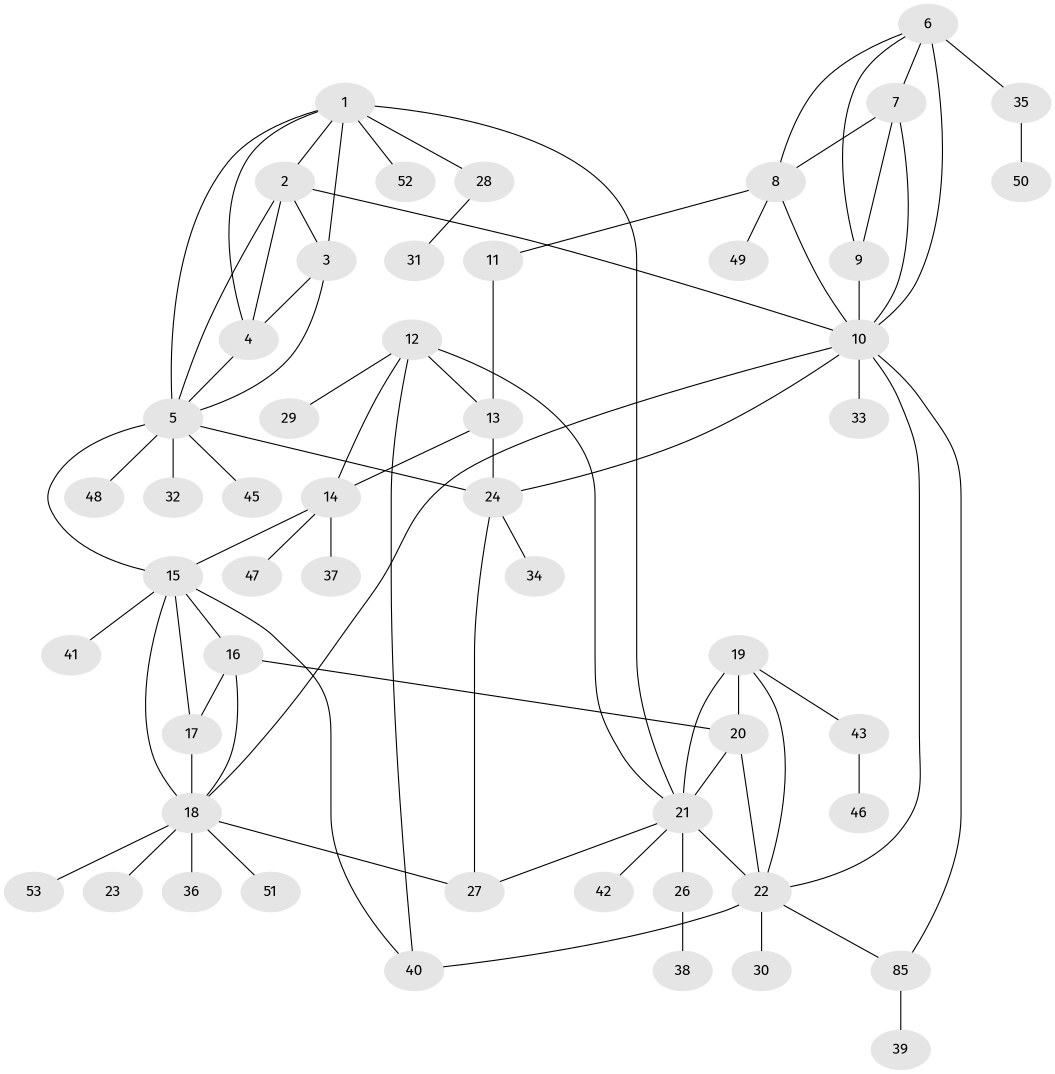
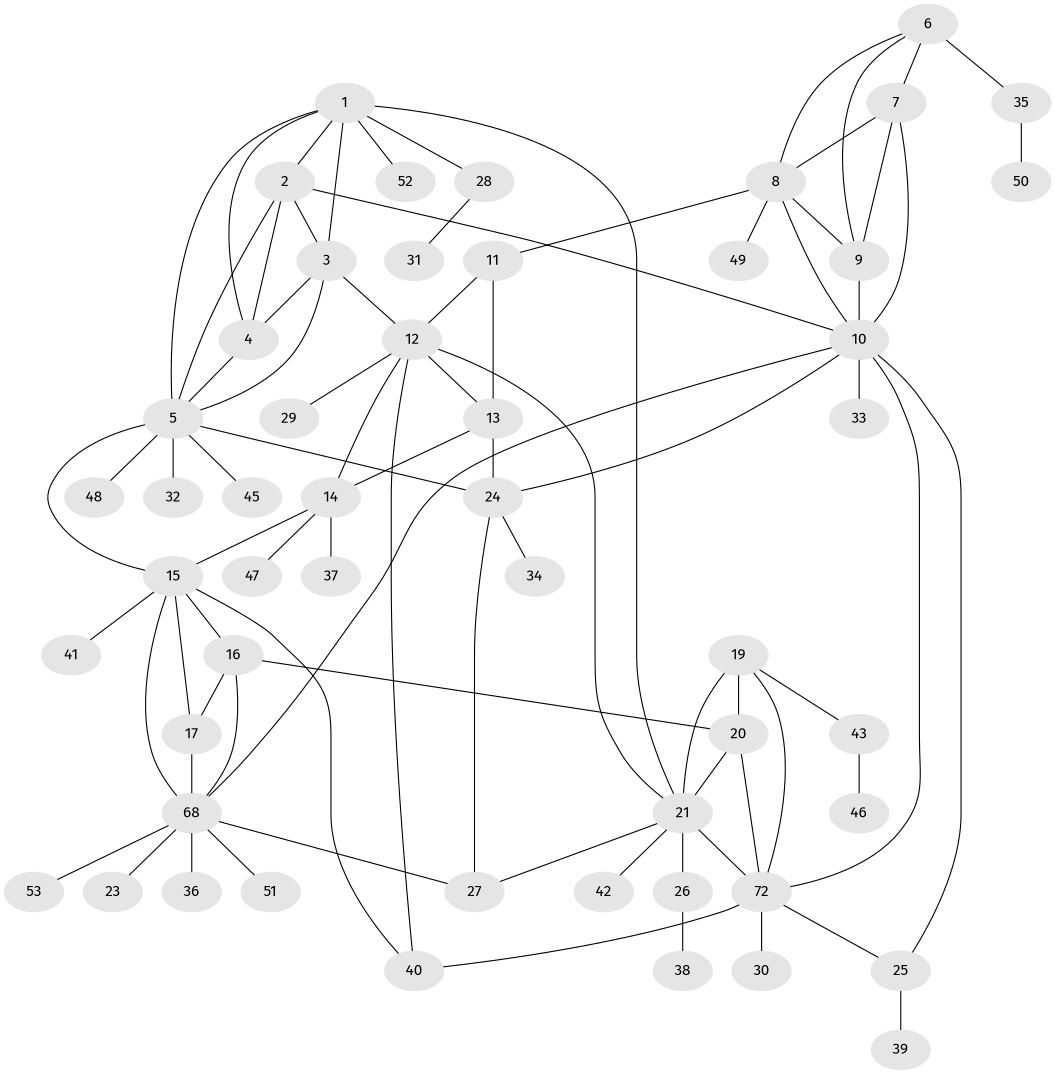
(940, 193) -> none
none -> (818, 221)
none -> (369, 300)
none -> (453, 300)
(192, 813) -> (192, 813)
(762, 892) -> (762, 892)
(901, 971) -> (901, 971)
